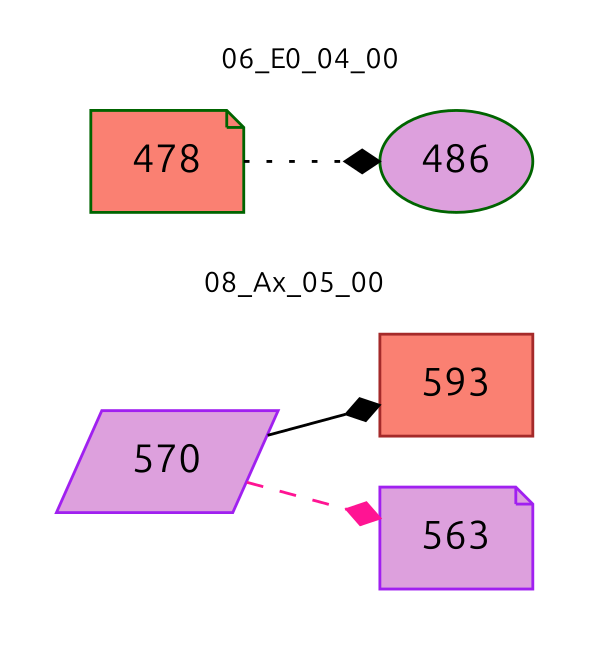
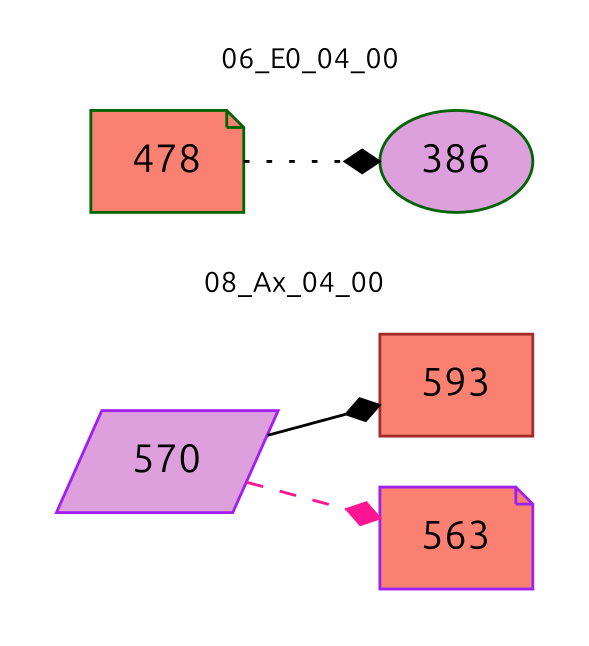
(456, 161) -> (456, 161)
(295, 285) -> (295, 285)
(456, 538) -> (456, 538)
